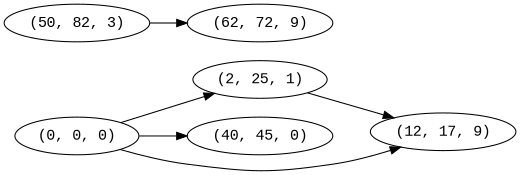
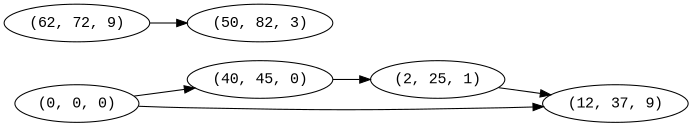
(163, 23) -> (163, 23)
(163, 110) -> (346, 79)
(443, 132) -> (615, 104)
